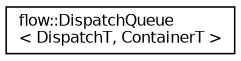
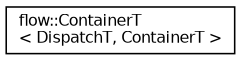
(120, 30) -> (120, 30)
